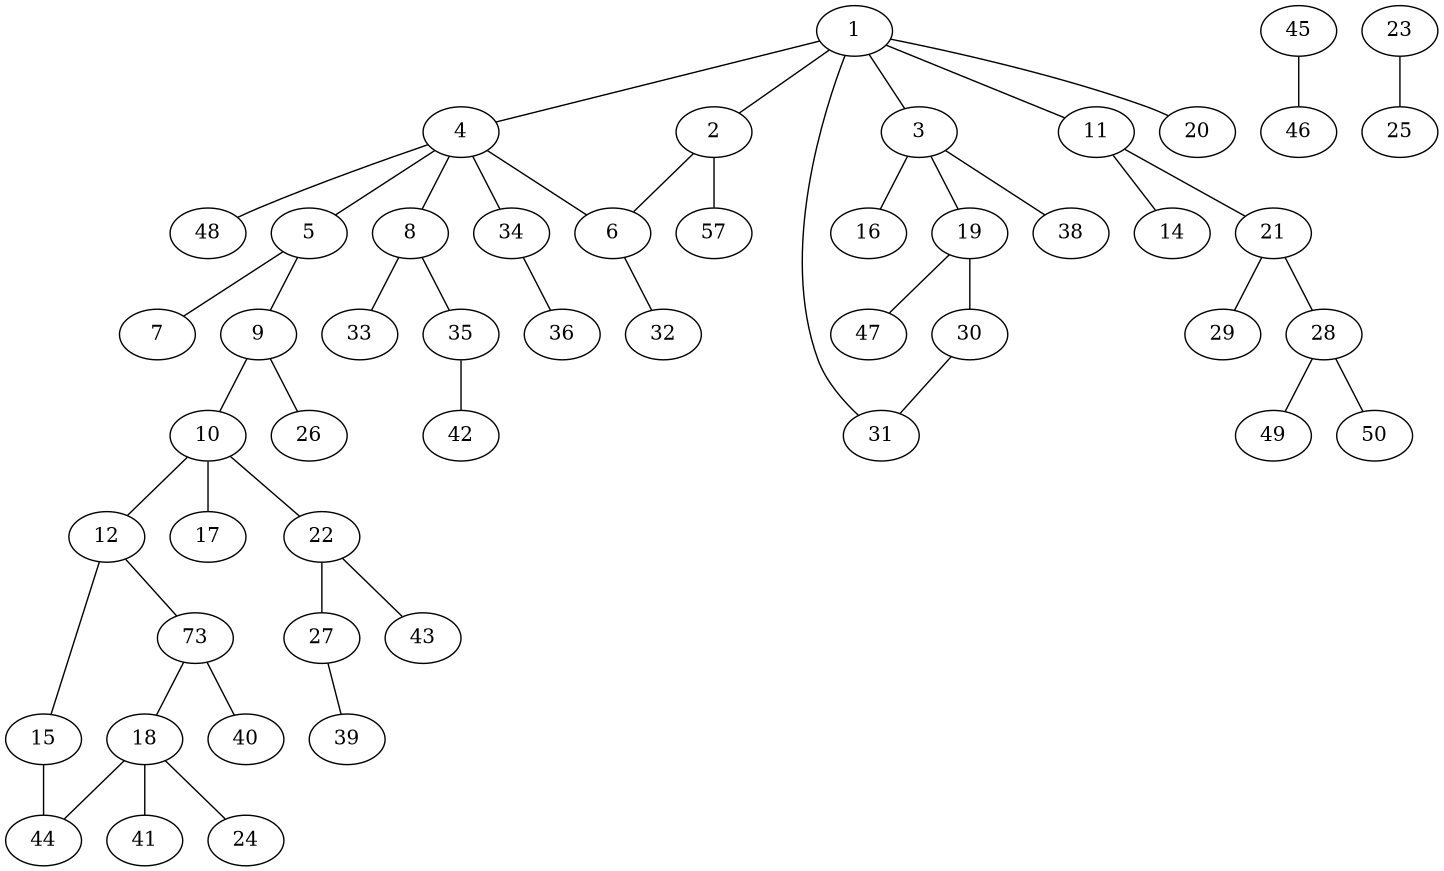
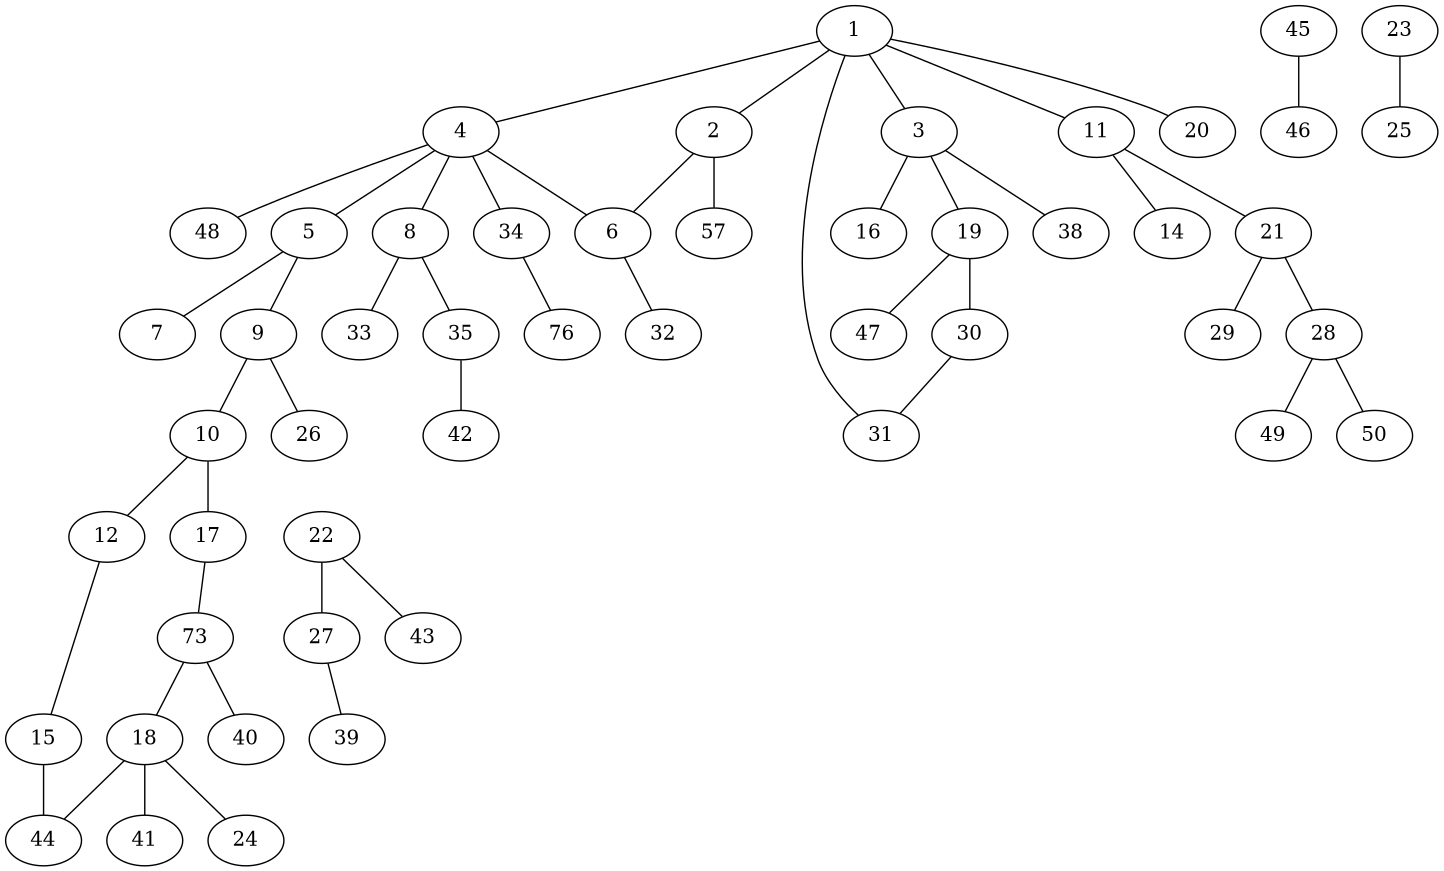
(562, 335) -> (562, 335)
(265, 486) -> none
(151, 588) -> (202, 587)
